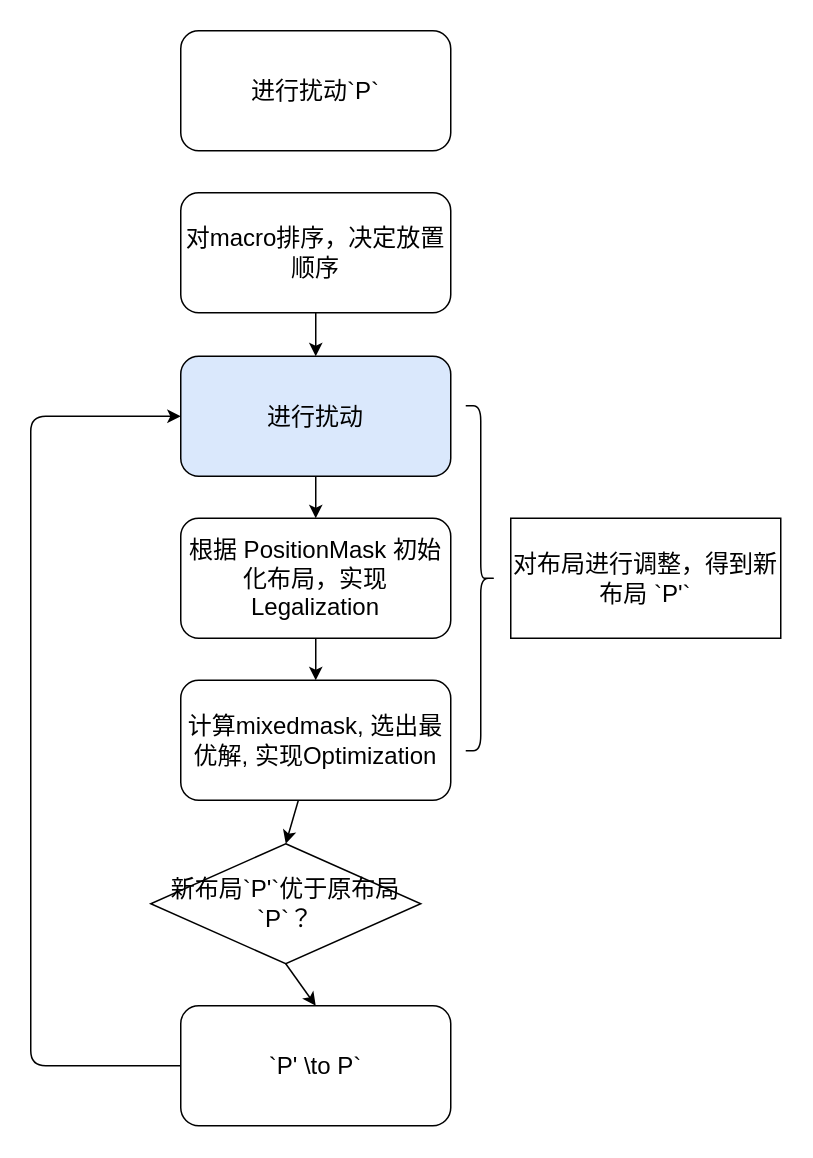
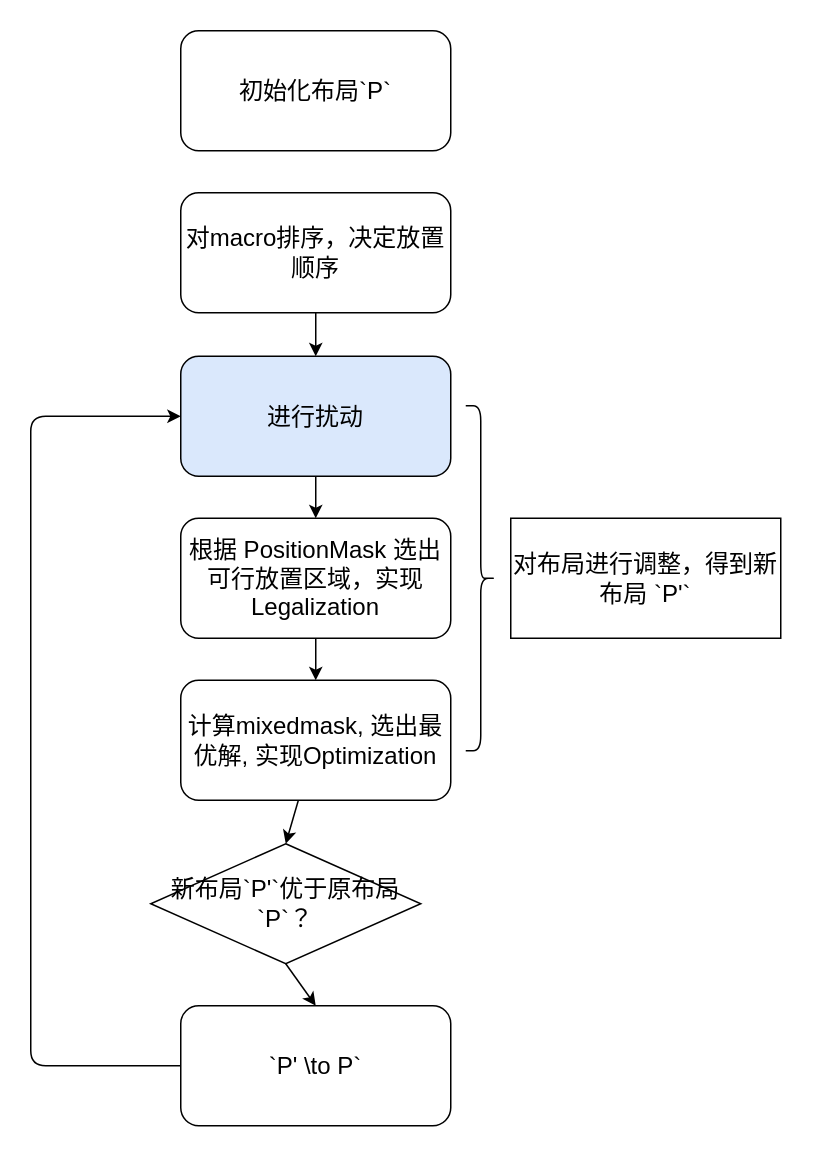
(316, 91) -> (316, 91)
(316, 578) -> (316, 578)
